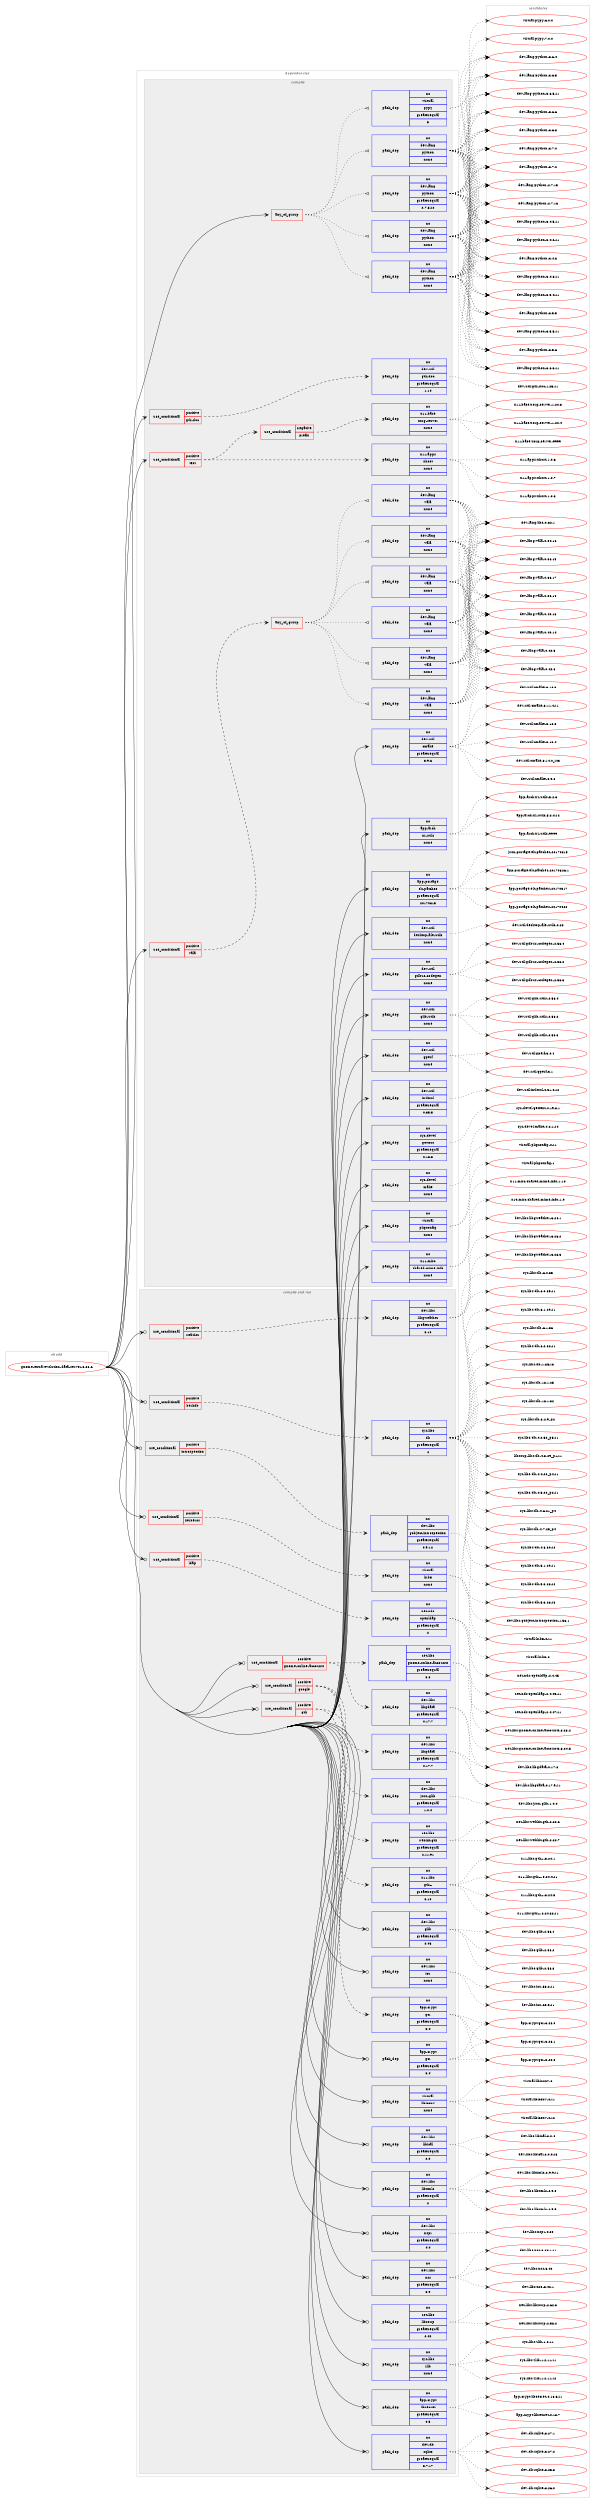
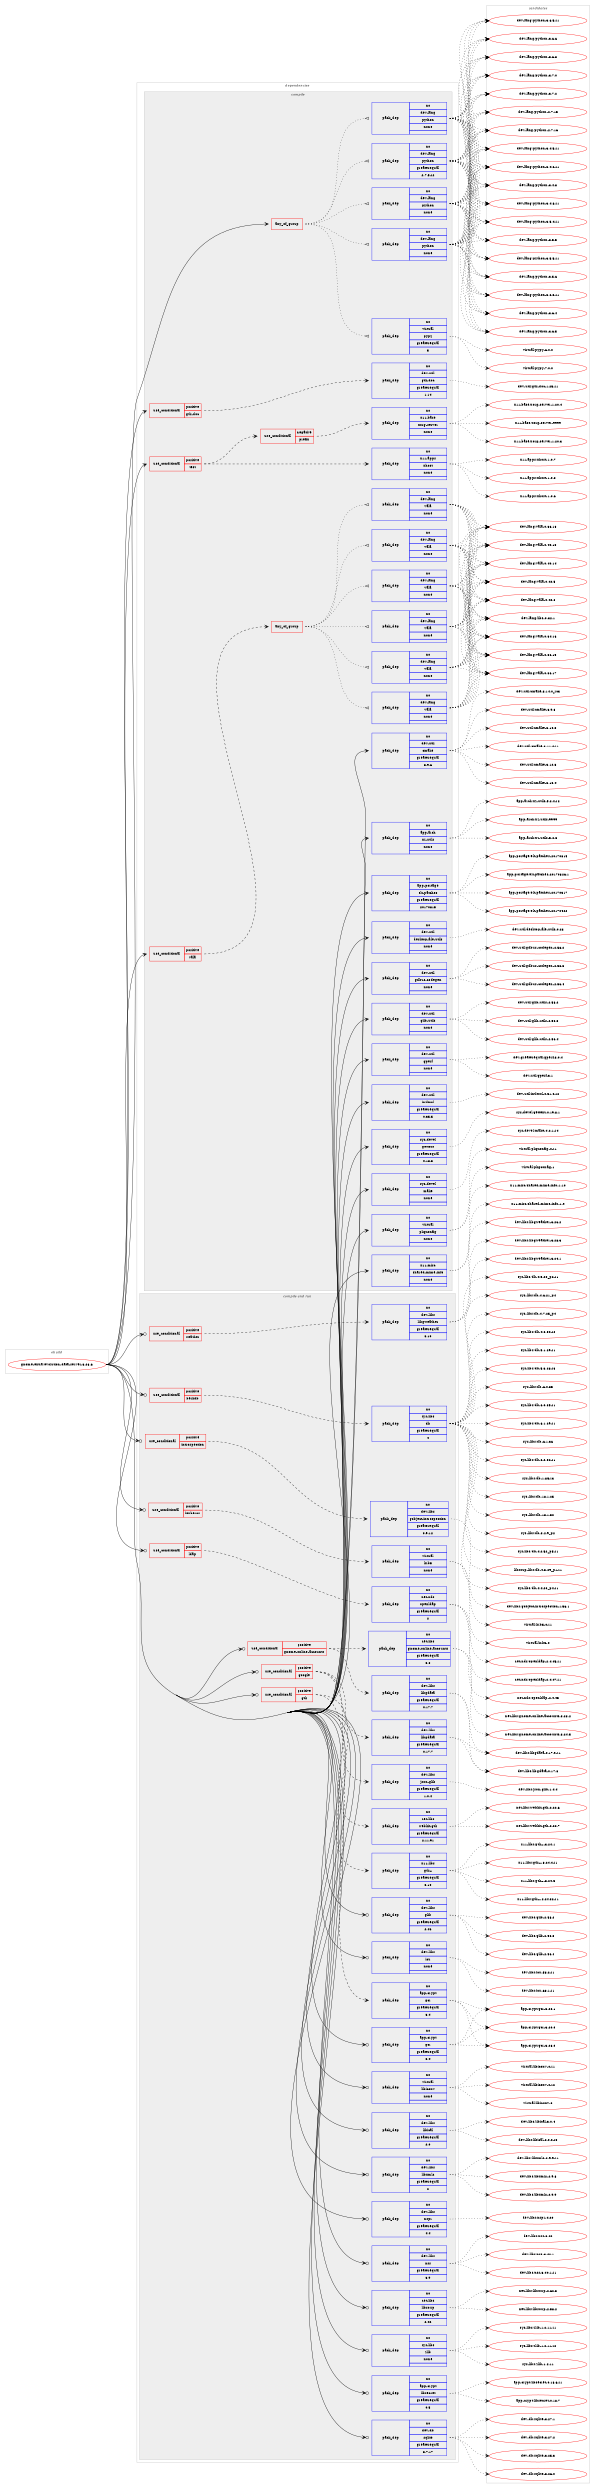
(538, 852) -> (538, 856)
(538, 1054) -> (538, 1058)
(538, 1200) -> (538, 1204)
(538, 1584) -> none
(538, 2005) -> (538, 1991)
